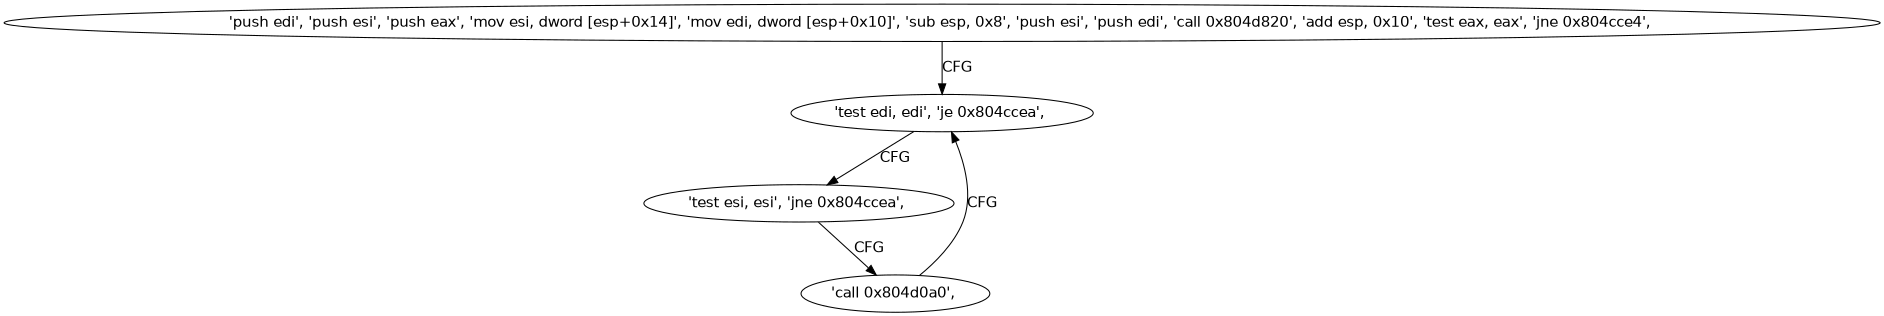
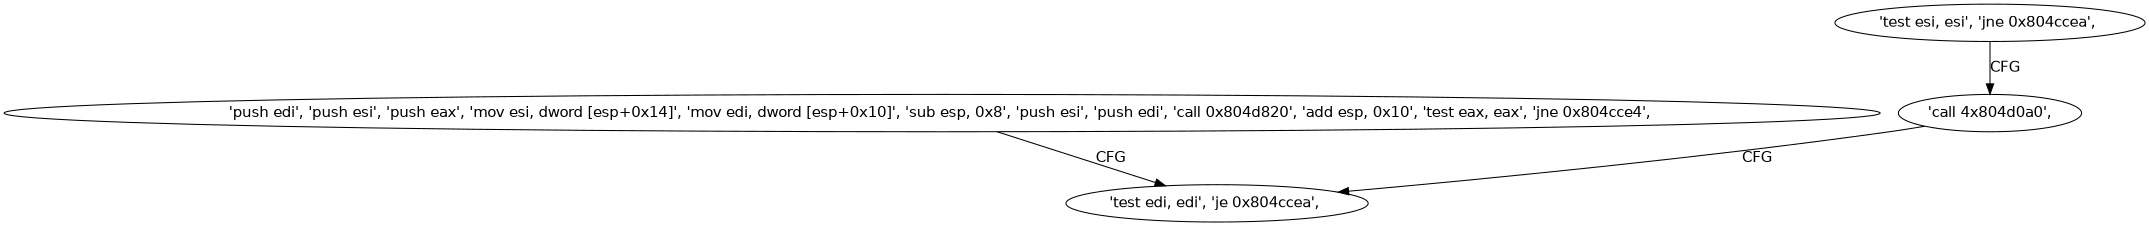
(875, 155) -> none
(895, 294) -> (1990, 113)
